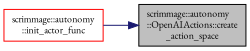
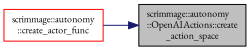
(54, 25) -> (54, 25)
